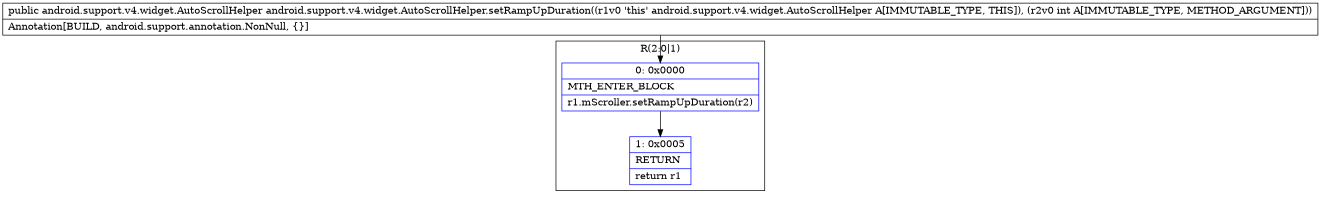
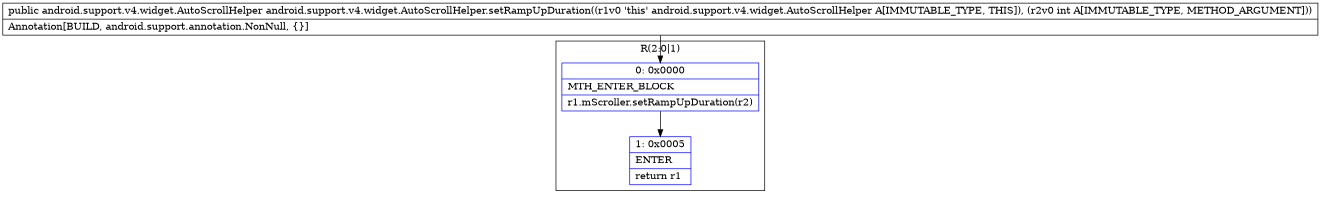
(658, 160) -> (654, 160)
